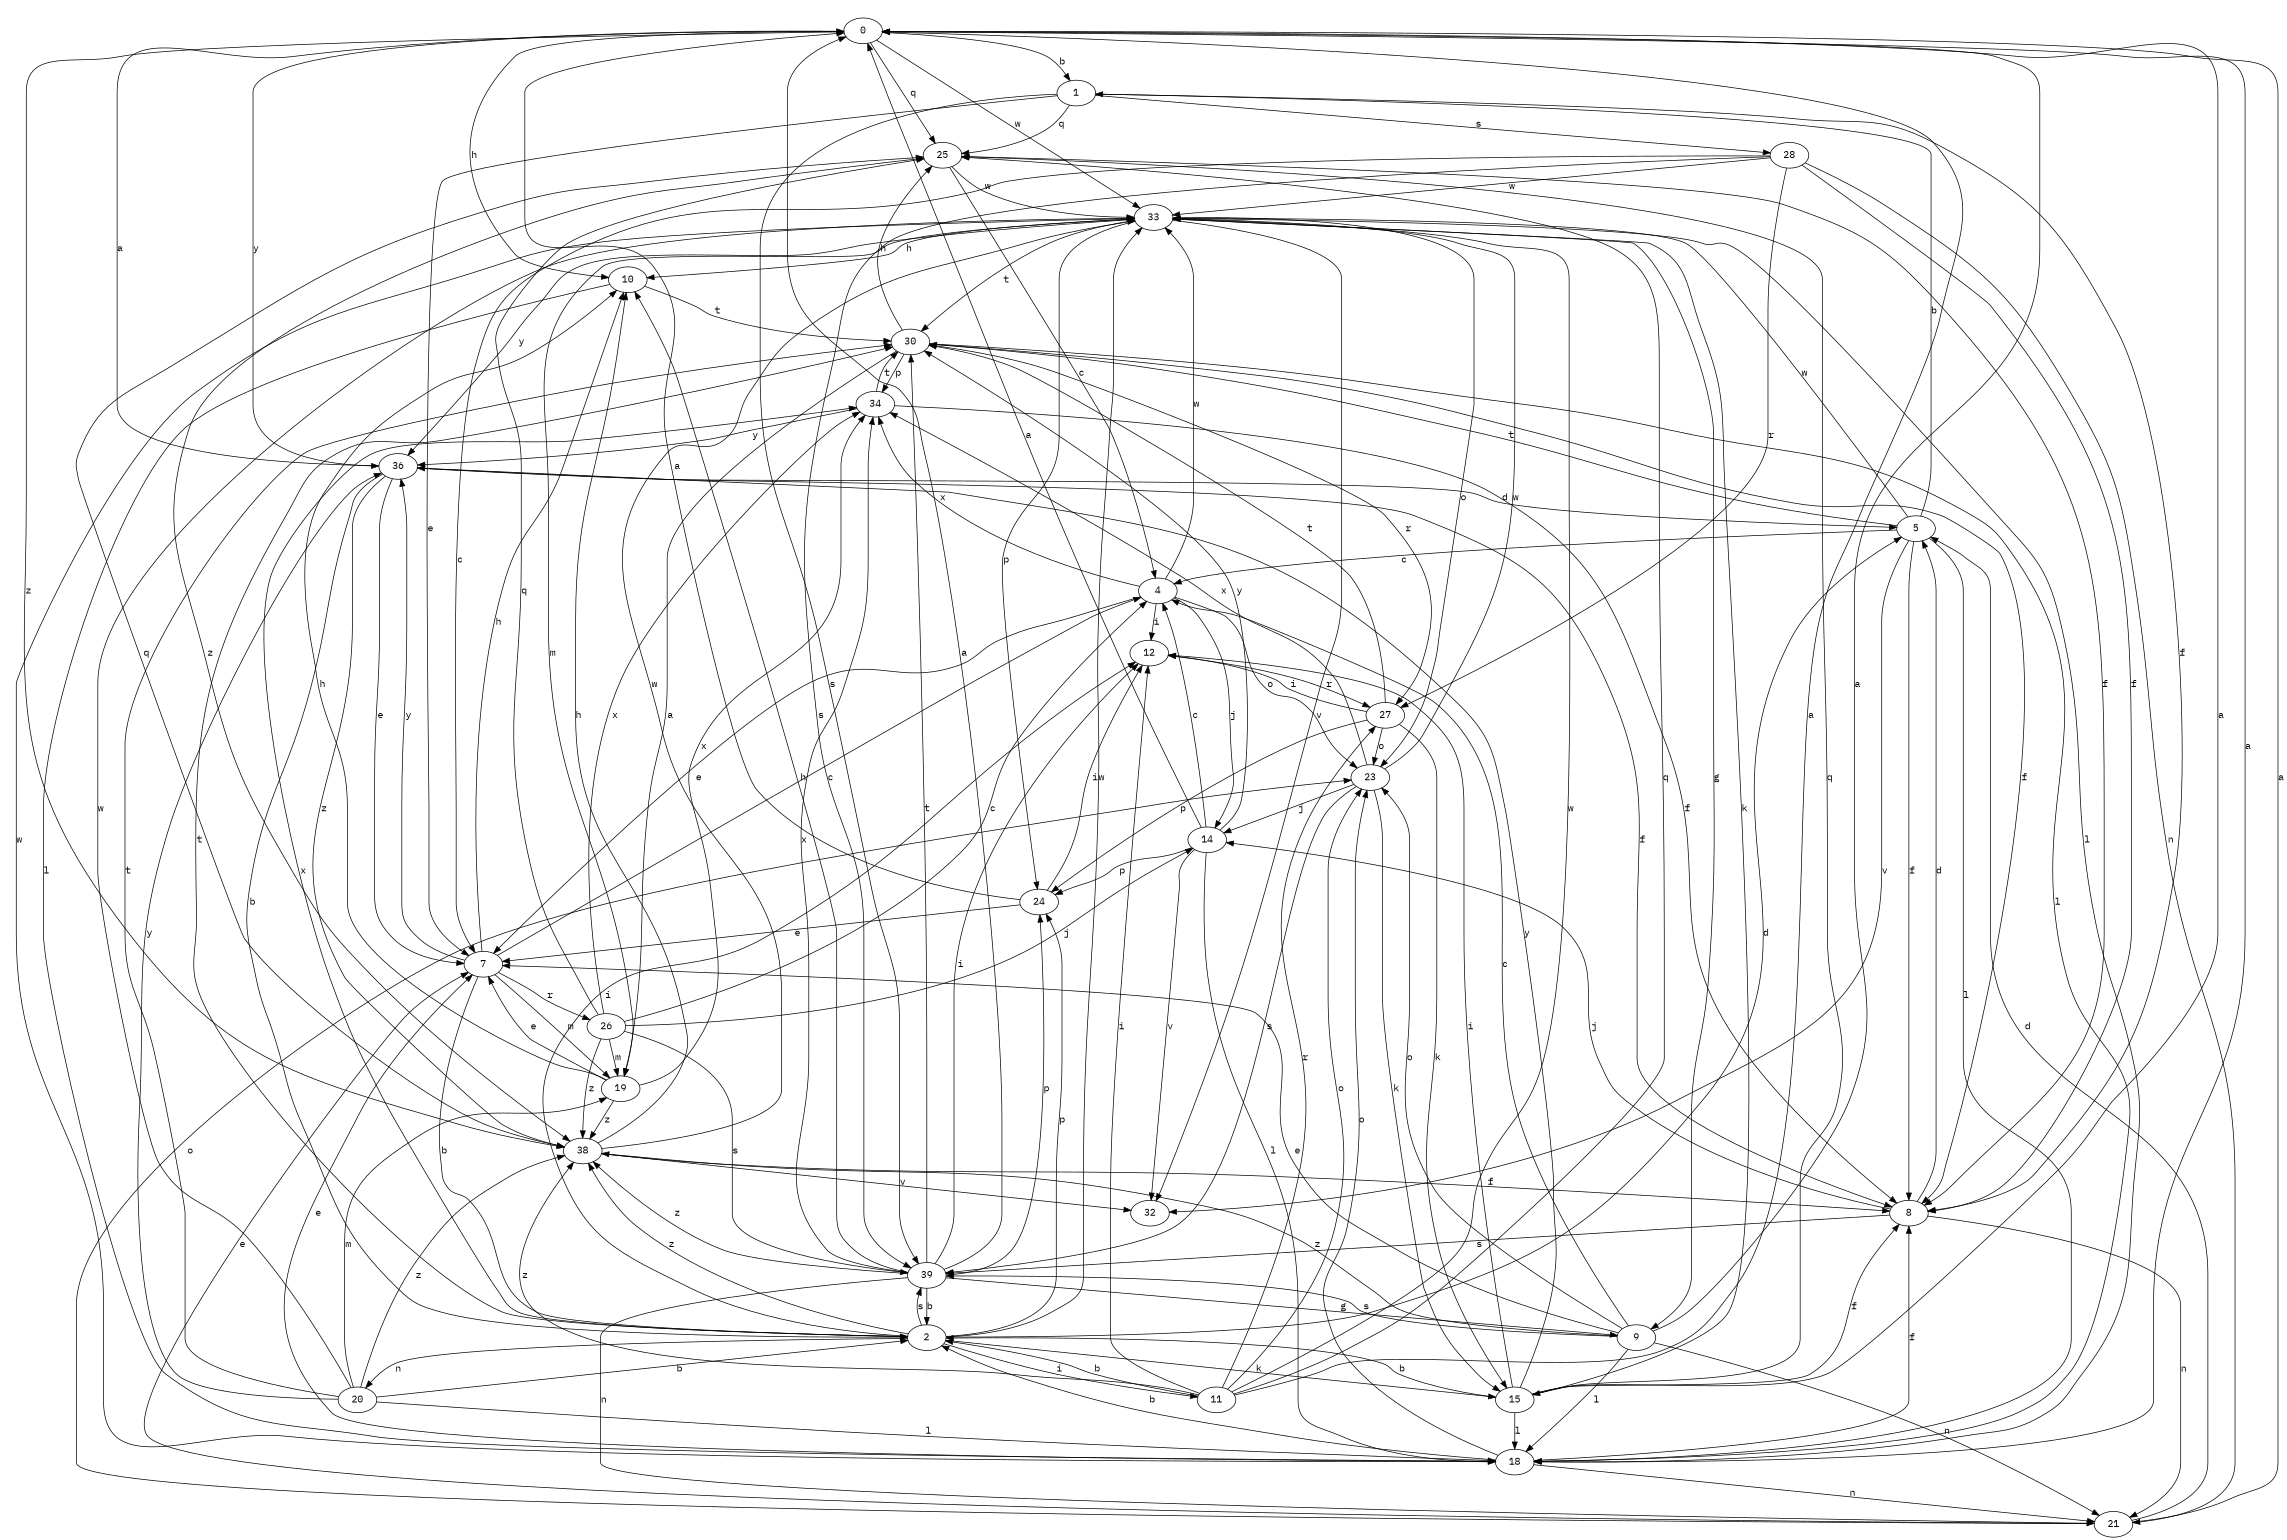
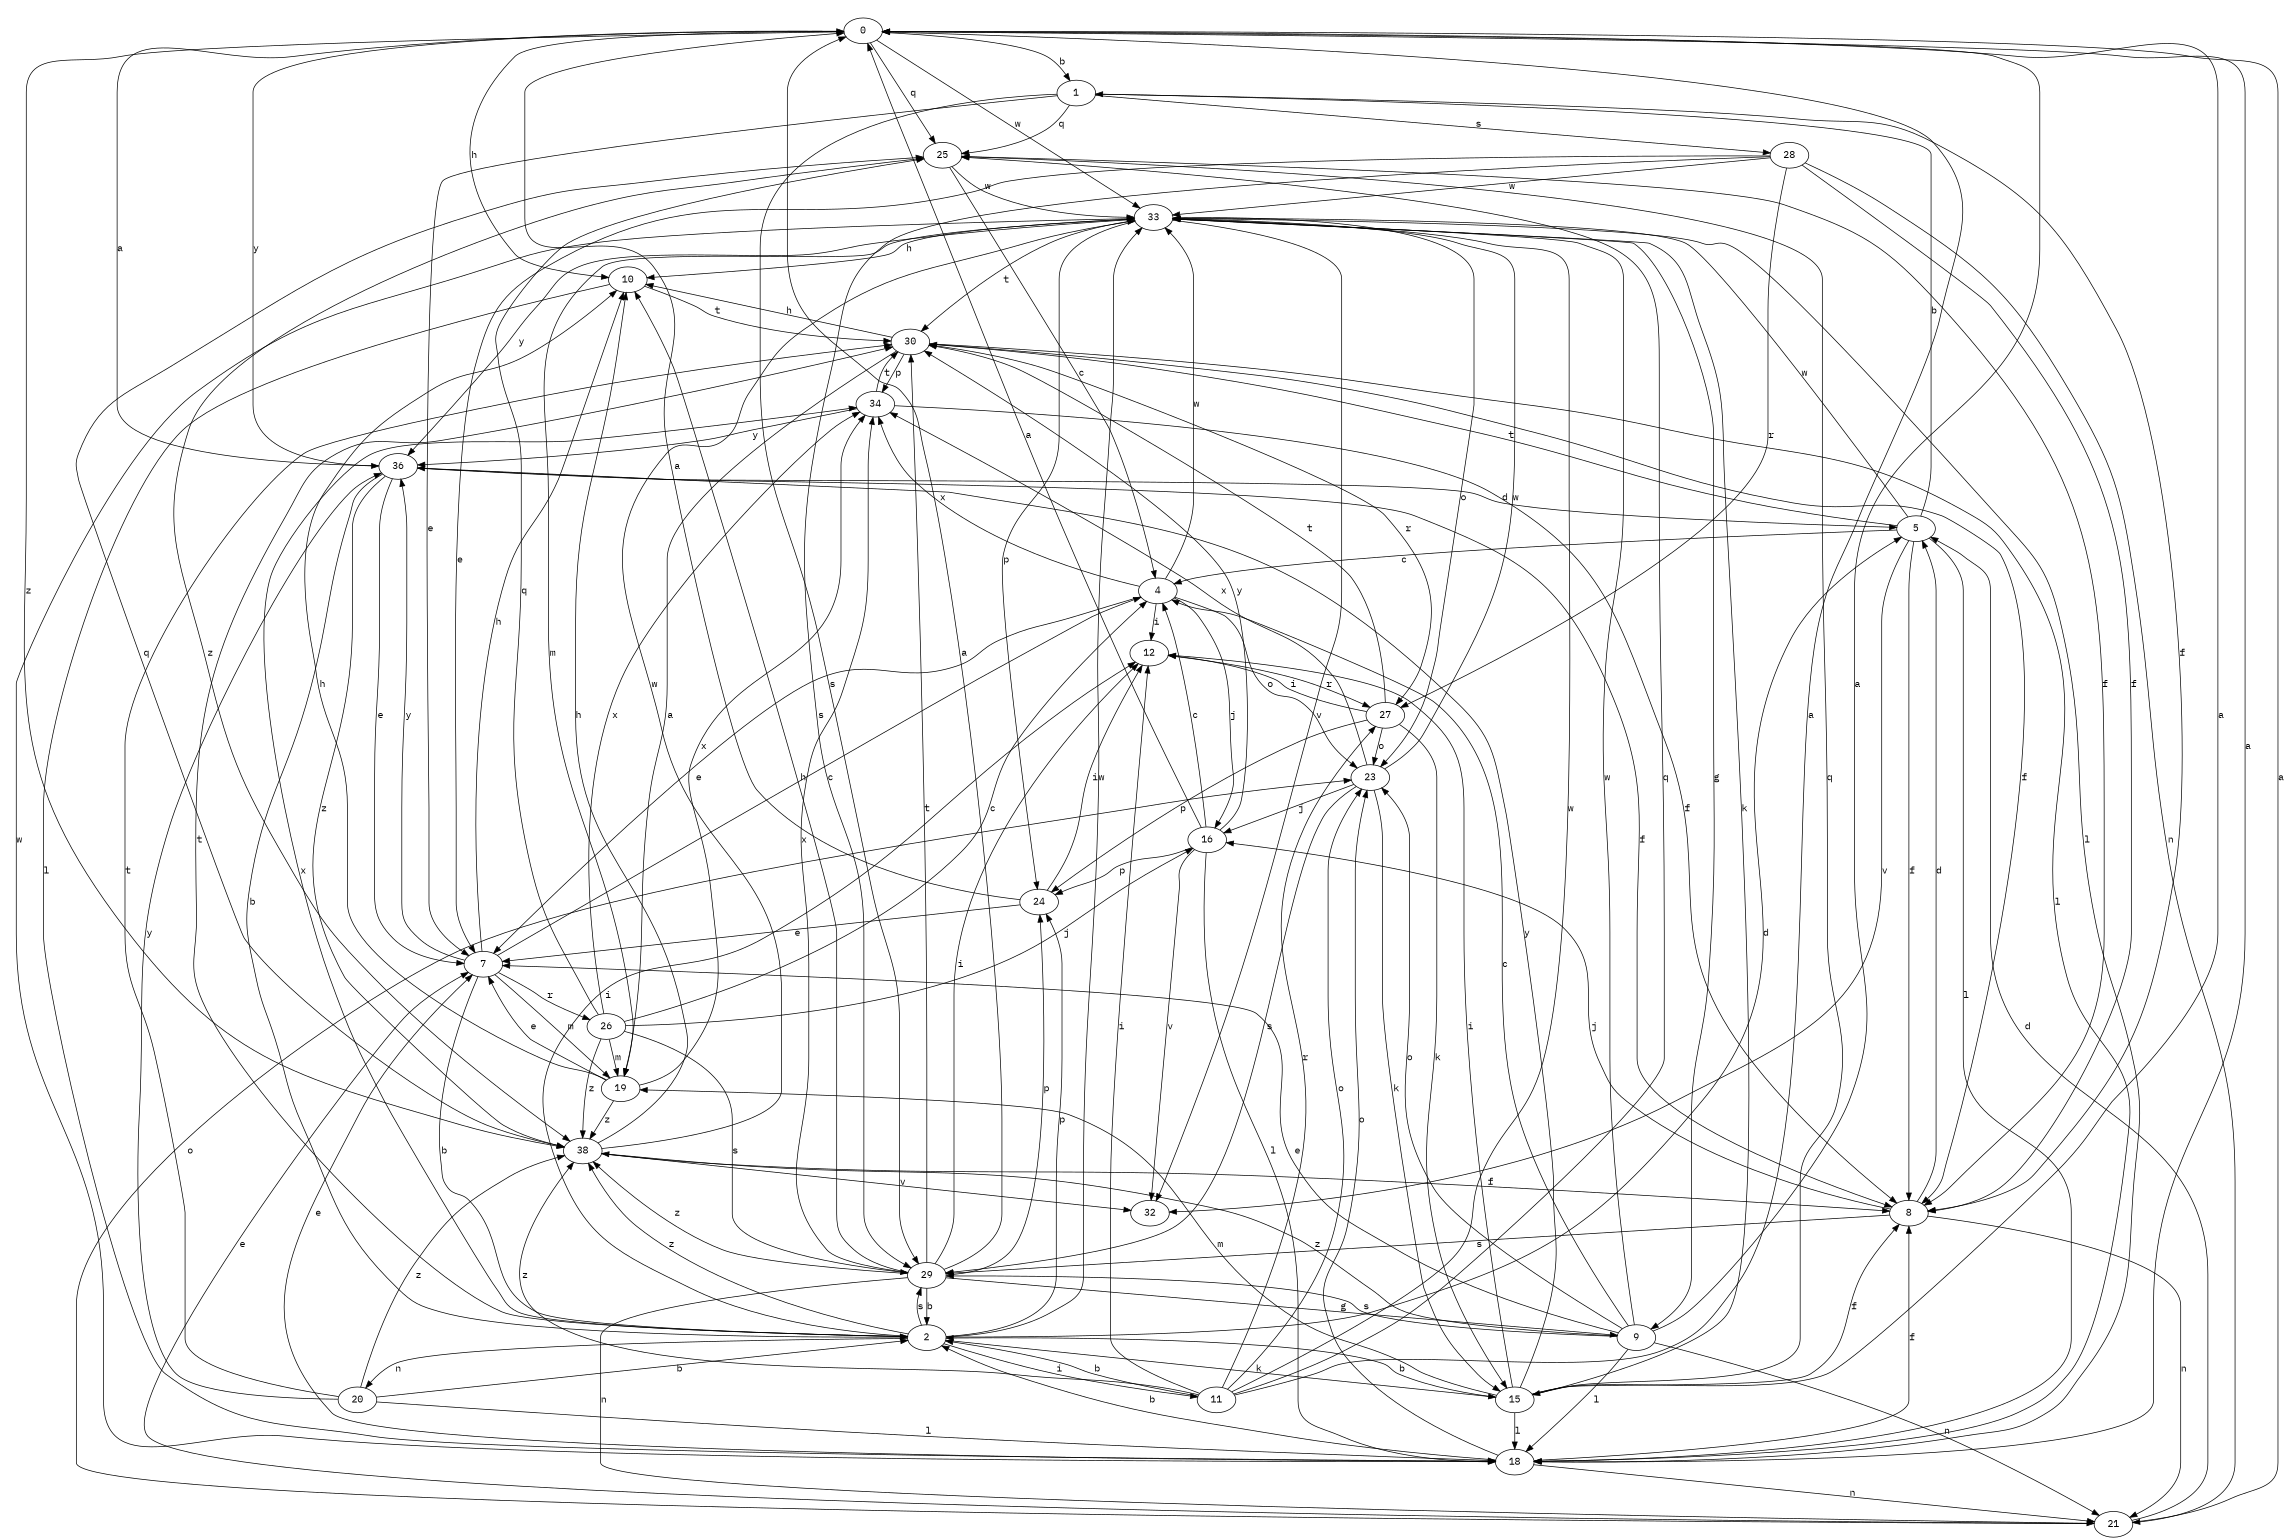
(882, 238) -> (773, 312)
(207, 504) -> (1618, 572)
(460, 560) -> (460, 560)
(1207, 840) -> (1207, 840)
(380, 1164) -> (1134, 1151)
(927, 1275) -> (927, 1275)
